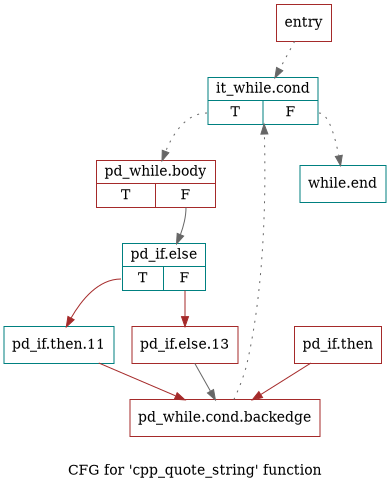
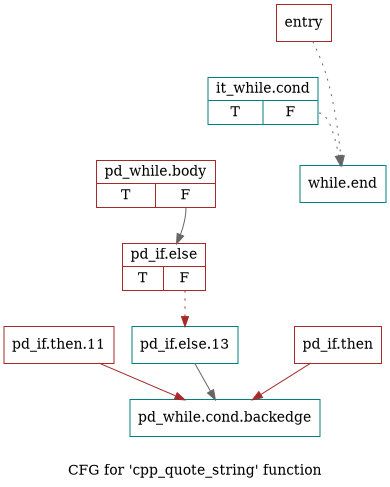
(287, 55) -> (332, 97)
(181, 126) -> none
(164, 267) -> (164, 267)
(261, 269) -> none
(91, 292) -> none
(185, 304) -> (185, 304)
(59, 345) -> (59, 345)
(185, 345) -> (185, 345)
(225, 418) -> (225, 418)
